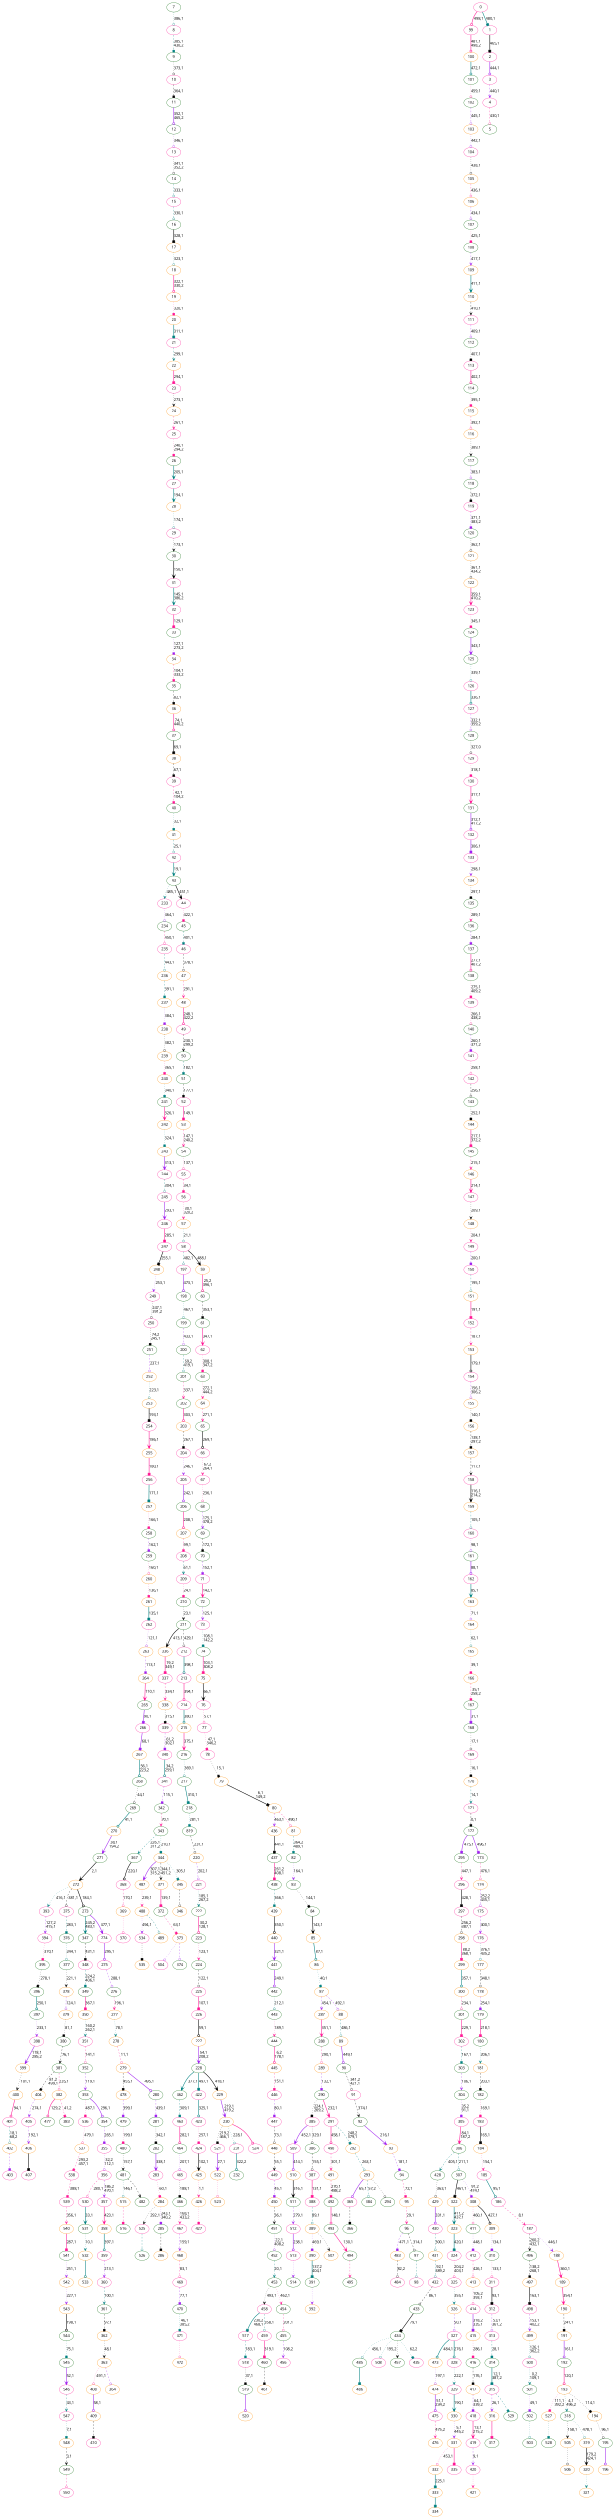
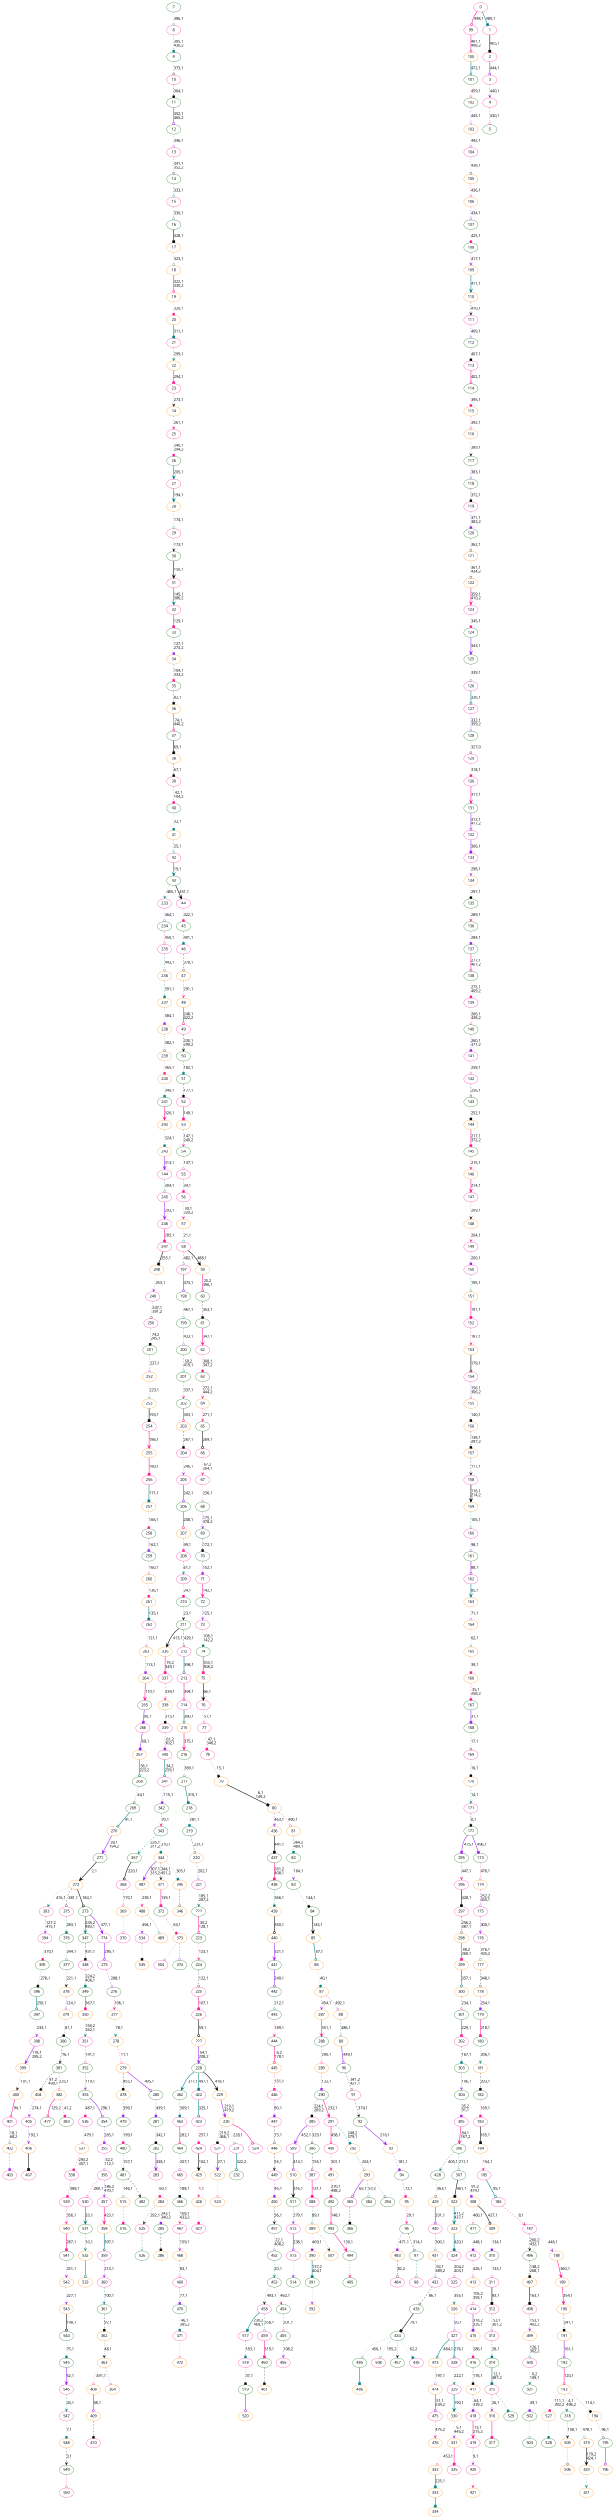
(190, 1831) -> (190, 1831)
(85, 2241) -> (85, 2241)
